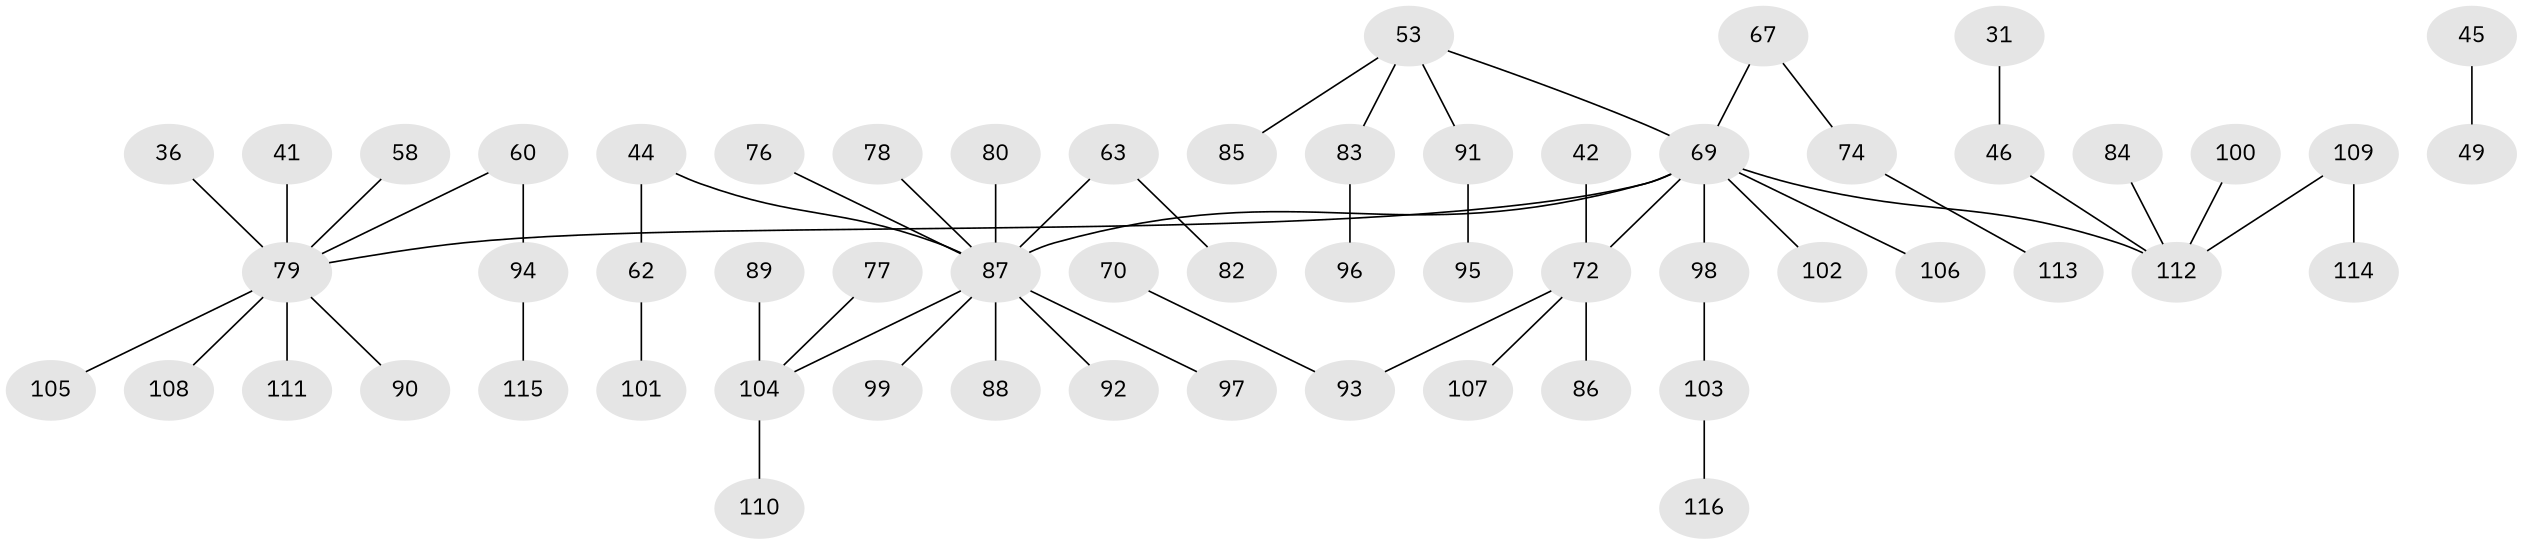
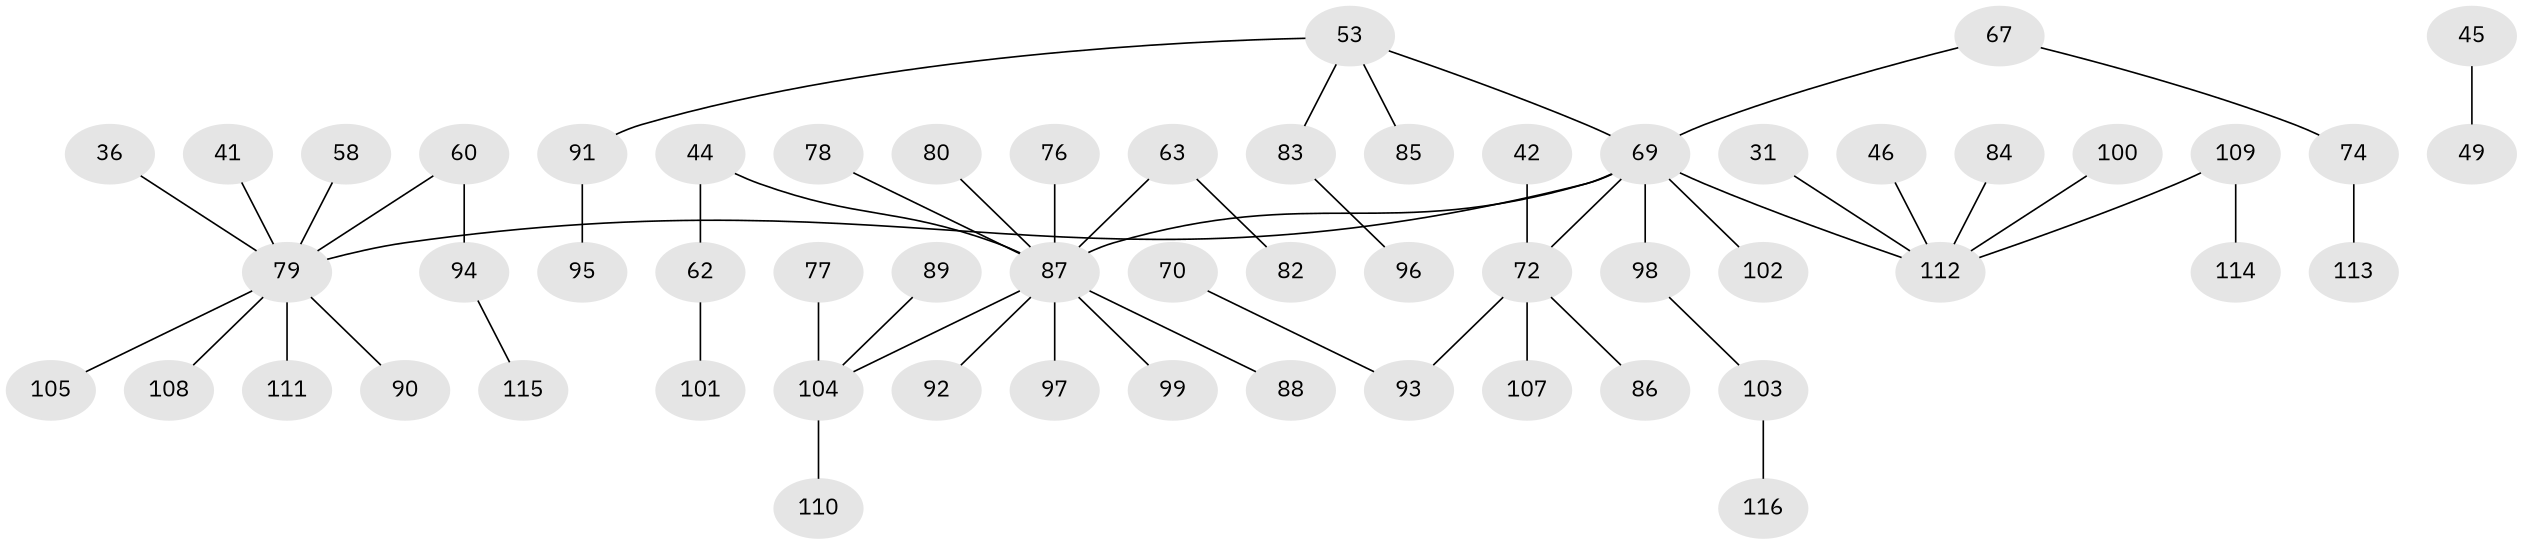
(1999, 95) -> (1852, 213)
(1940, 272) -> none
